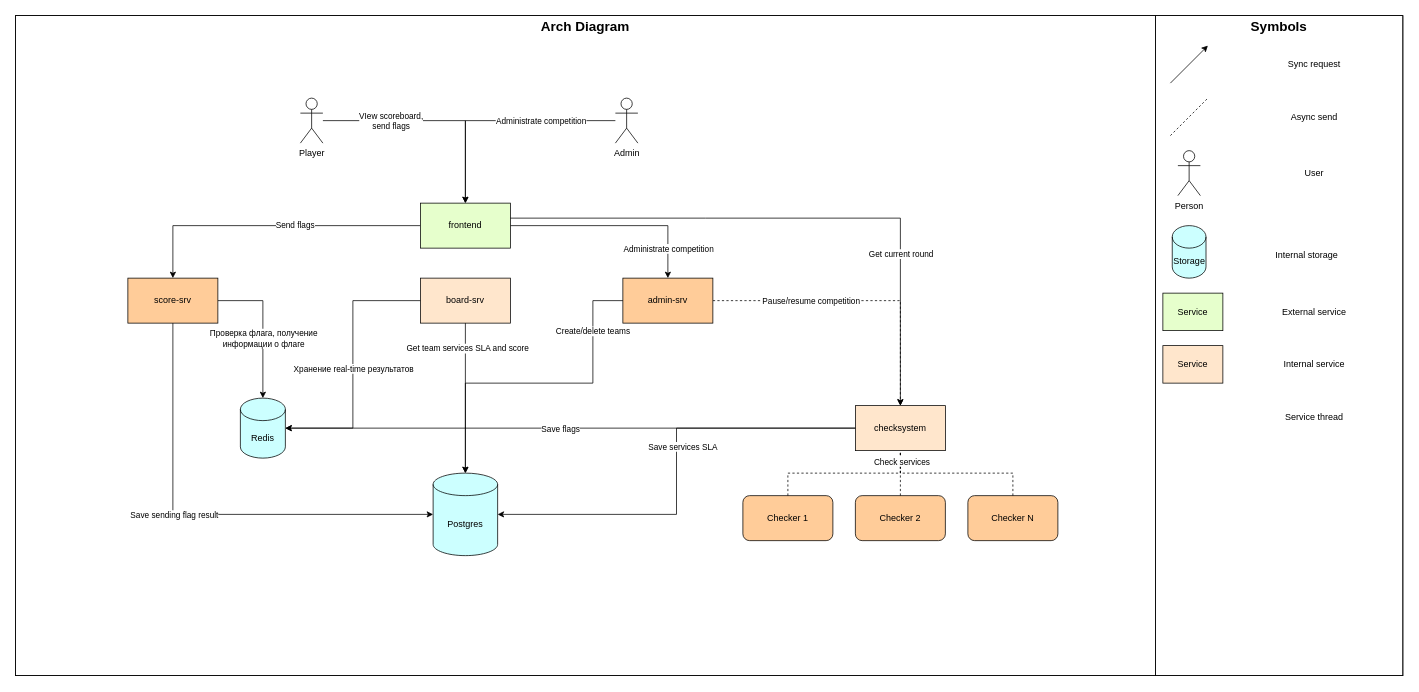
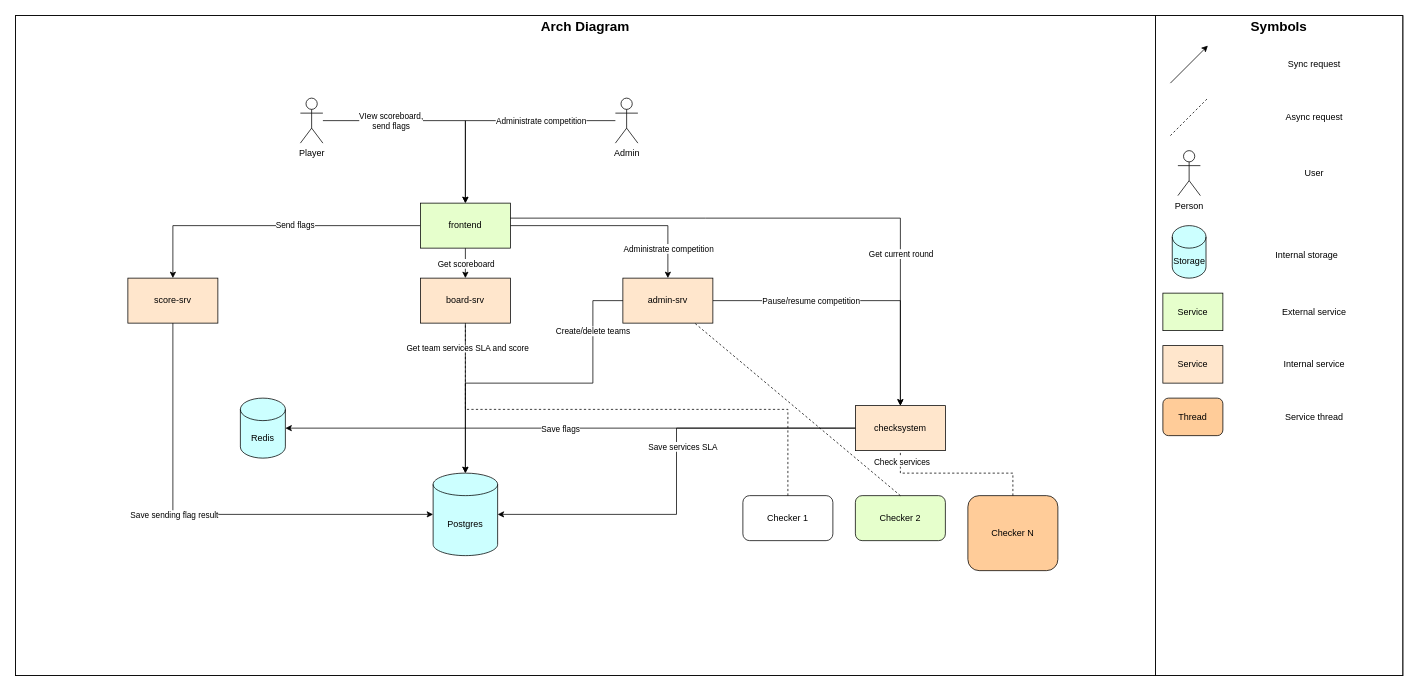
(1314, 117) -> (1314, 117)
none -> (465, 260)
(173, 300) -> (173, 300)
(242, 300) -> none
(668, 300) -> (668, 300)
(738, 300) -> (738, 300)
(353, 328) -> none
none -> (1193, 417)
(842, 473) -> (661, 409)
(900, 485) -> (798, 409)
(788, 518) -> (788, 518)
(900, 518) -> (900, 518)
(1013, 518) -> (1013, 533)
